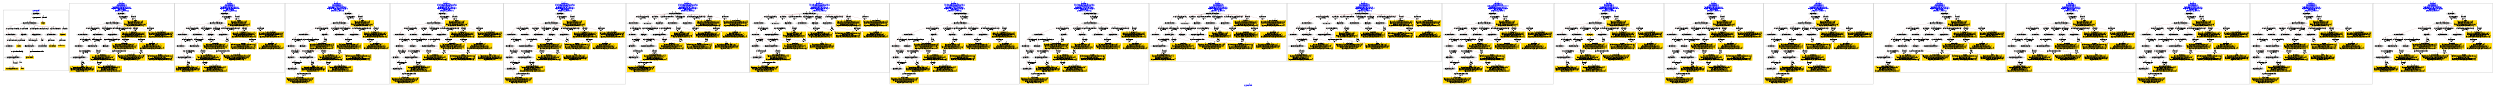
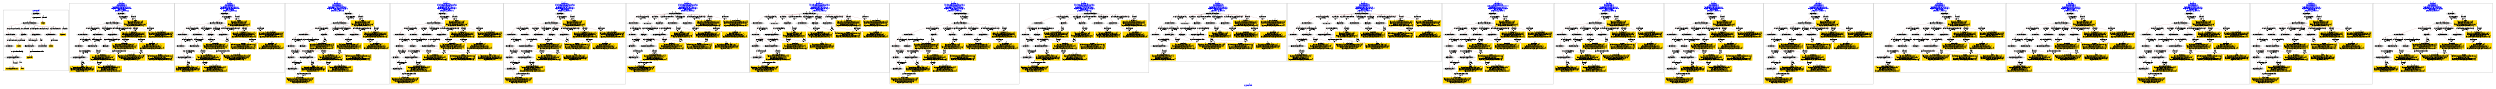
(1090, 14) -> none
(1590, 35) -> (1590, 35)
(52, 46) -> none
(61, 46) -> (51, 46)
(30, 57) -> (30, 57)
